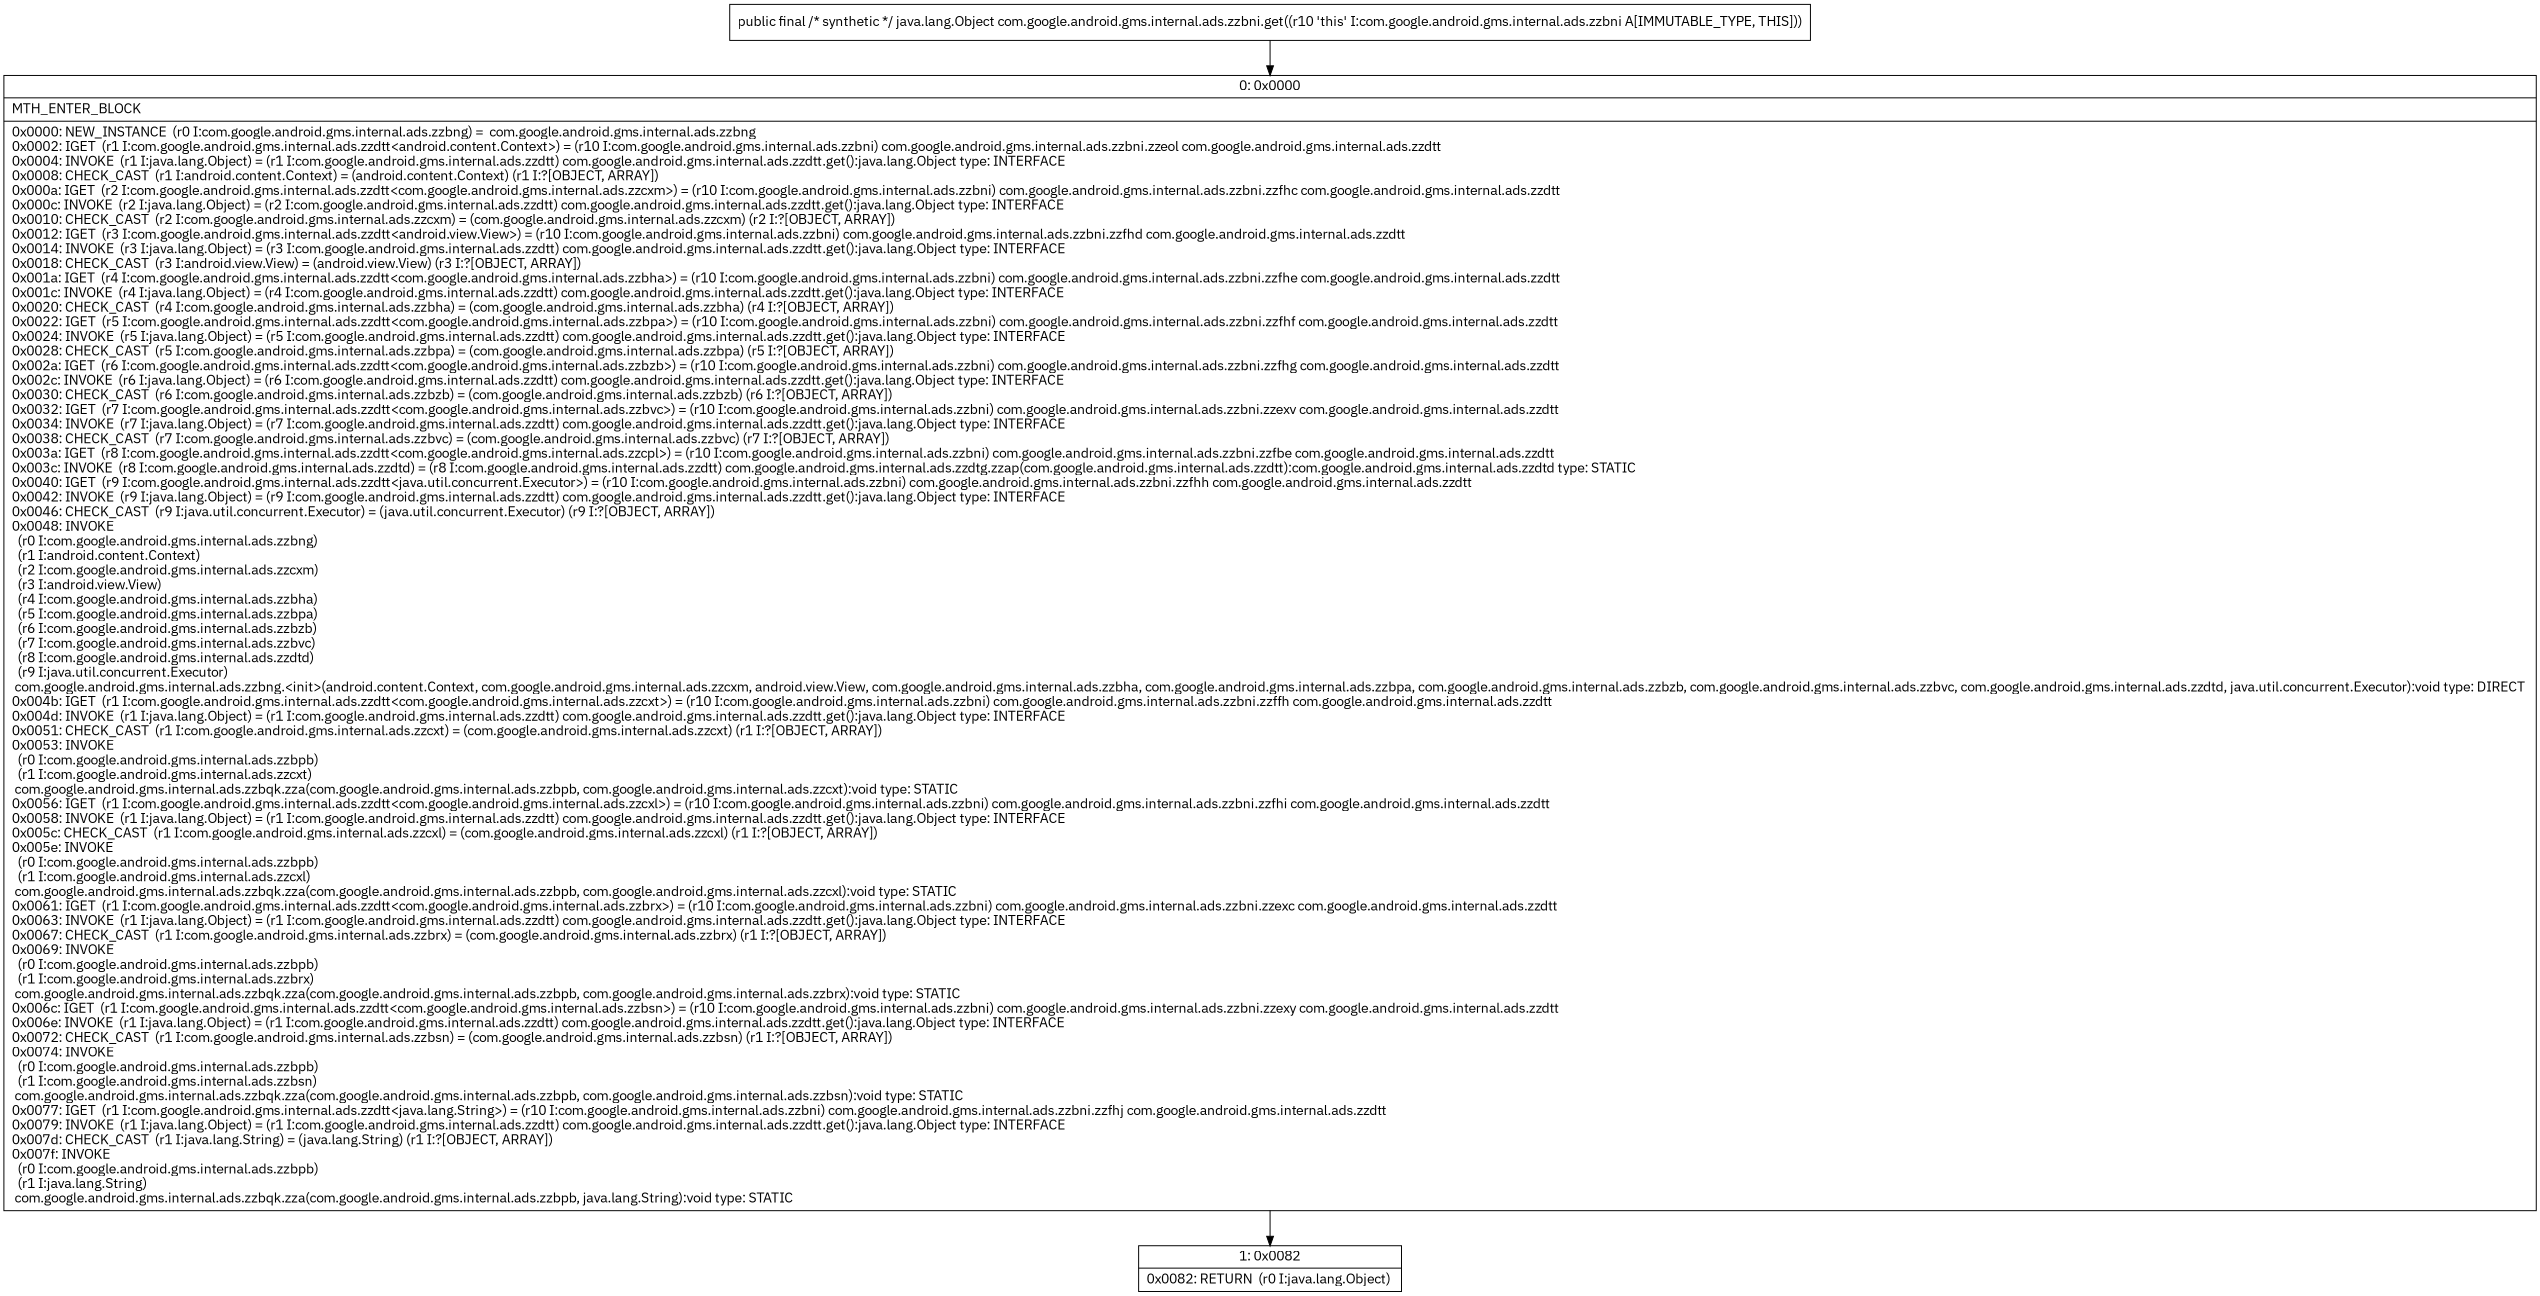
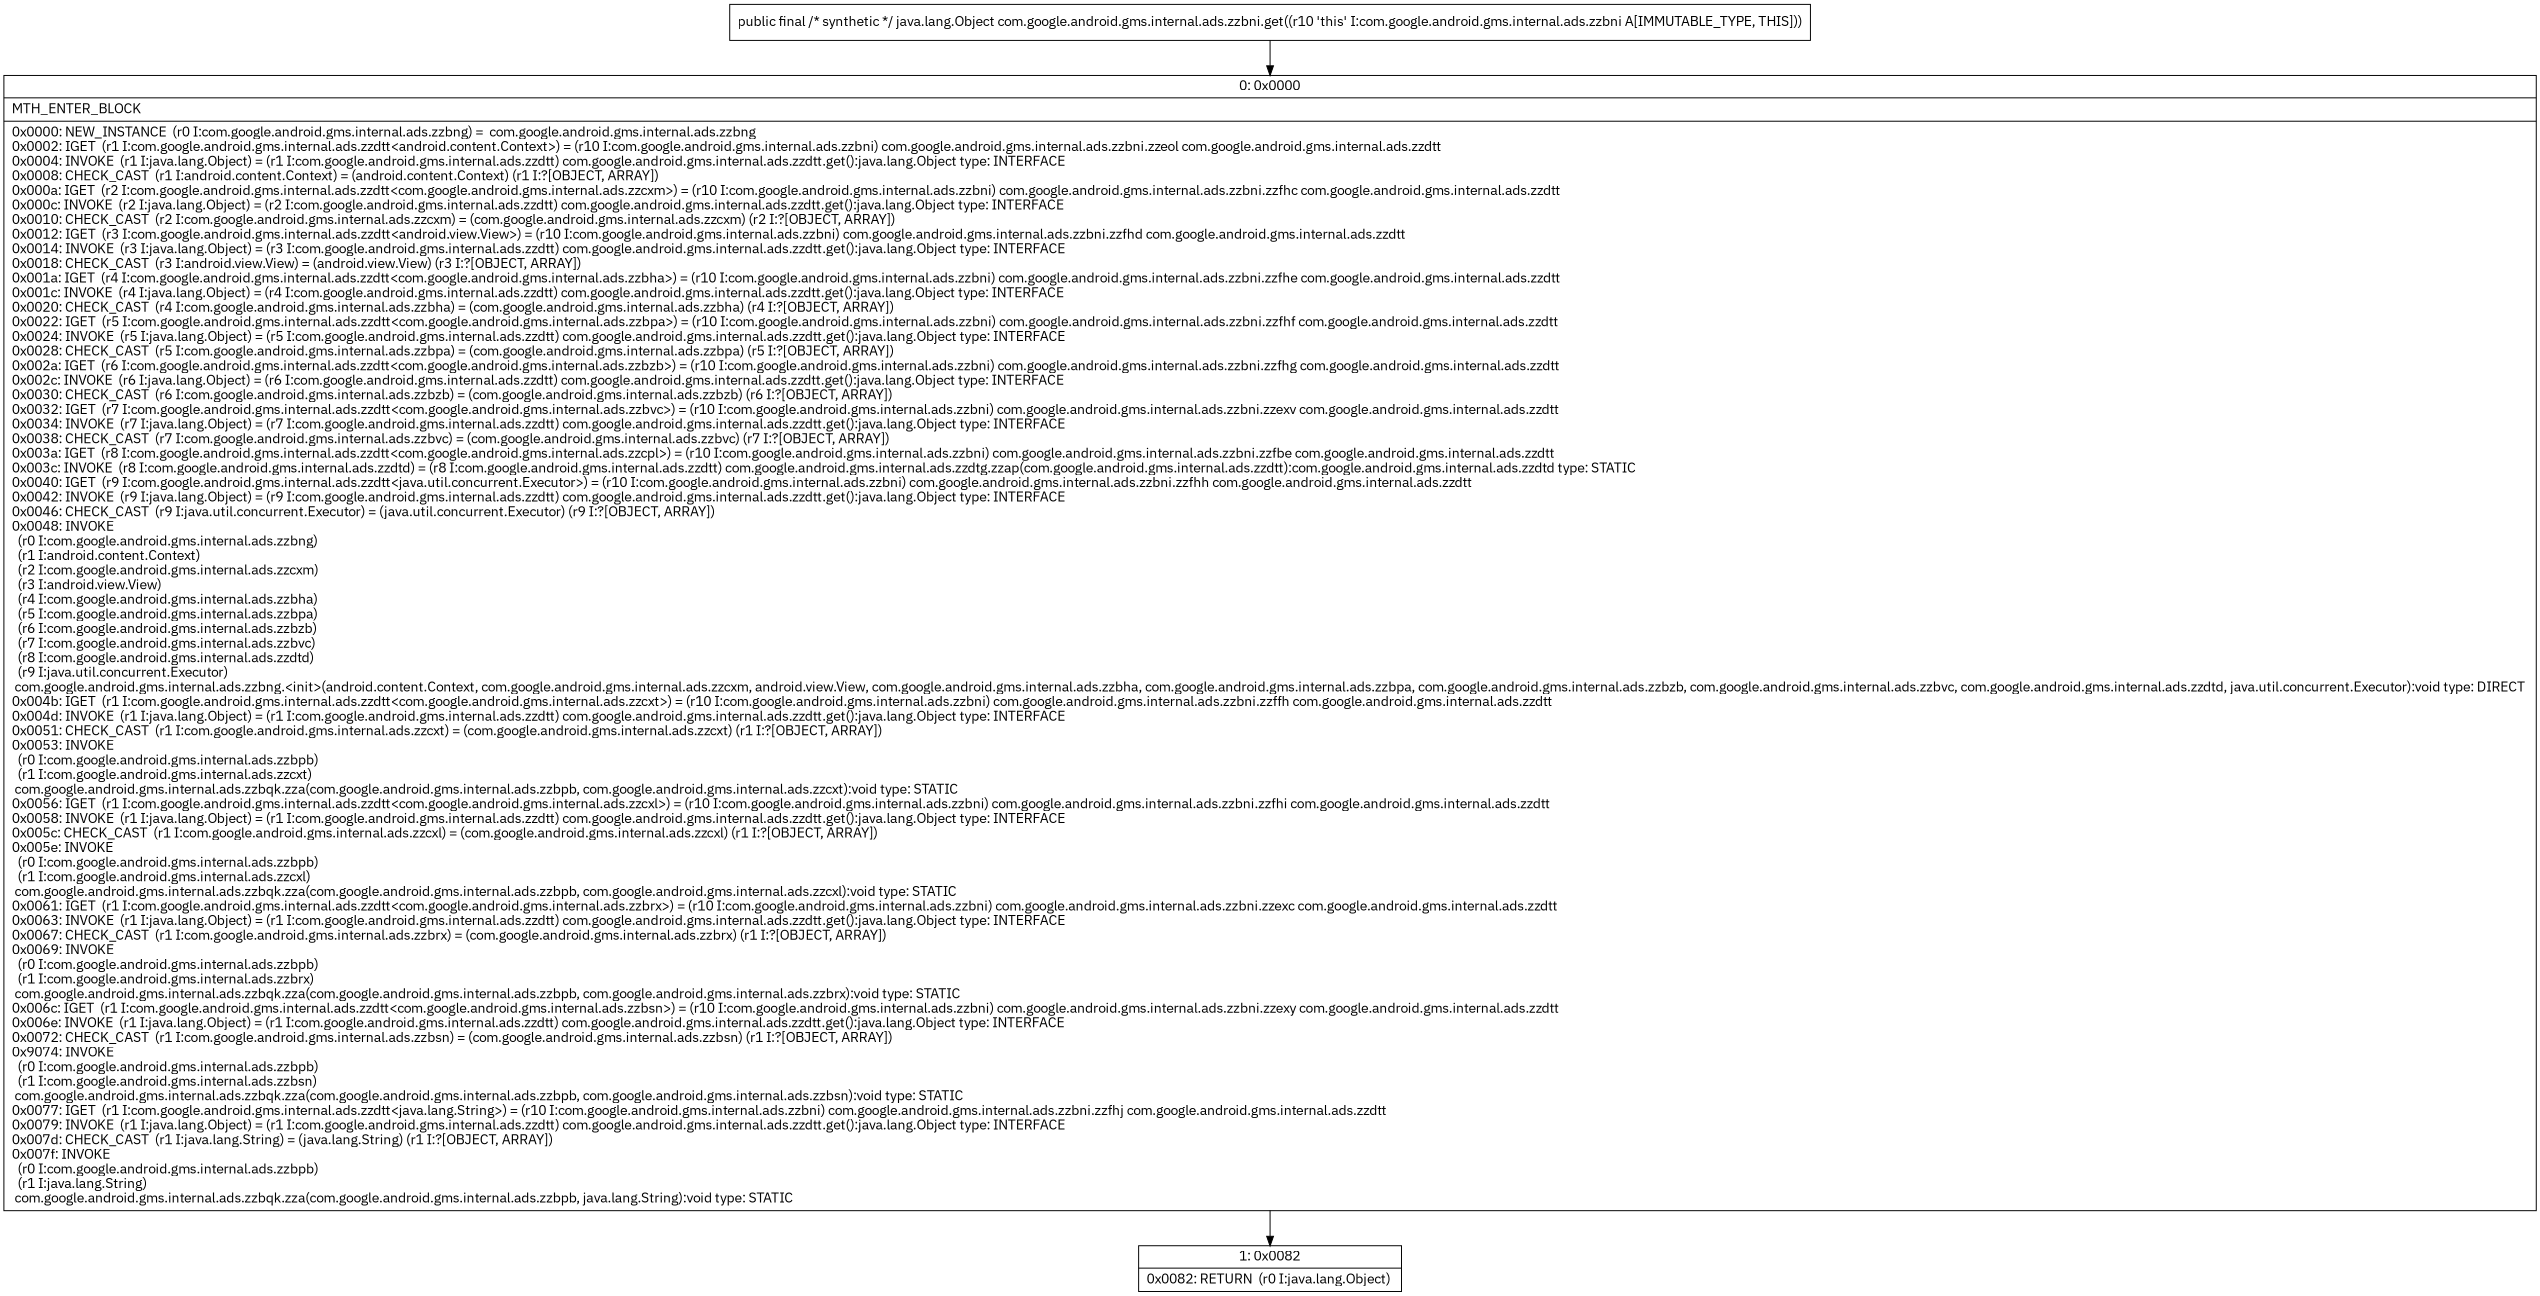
(66, 1052) -> (66, 1052)
